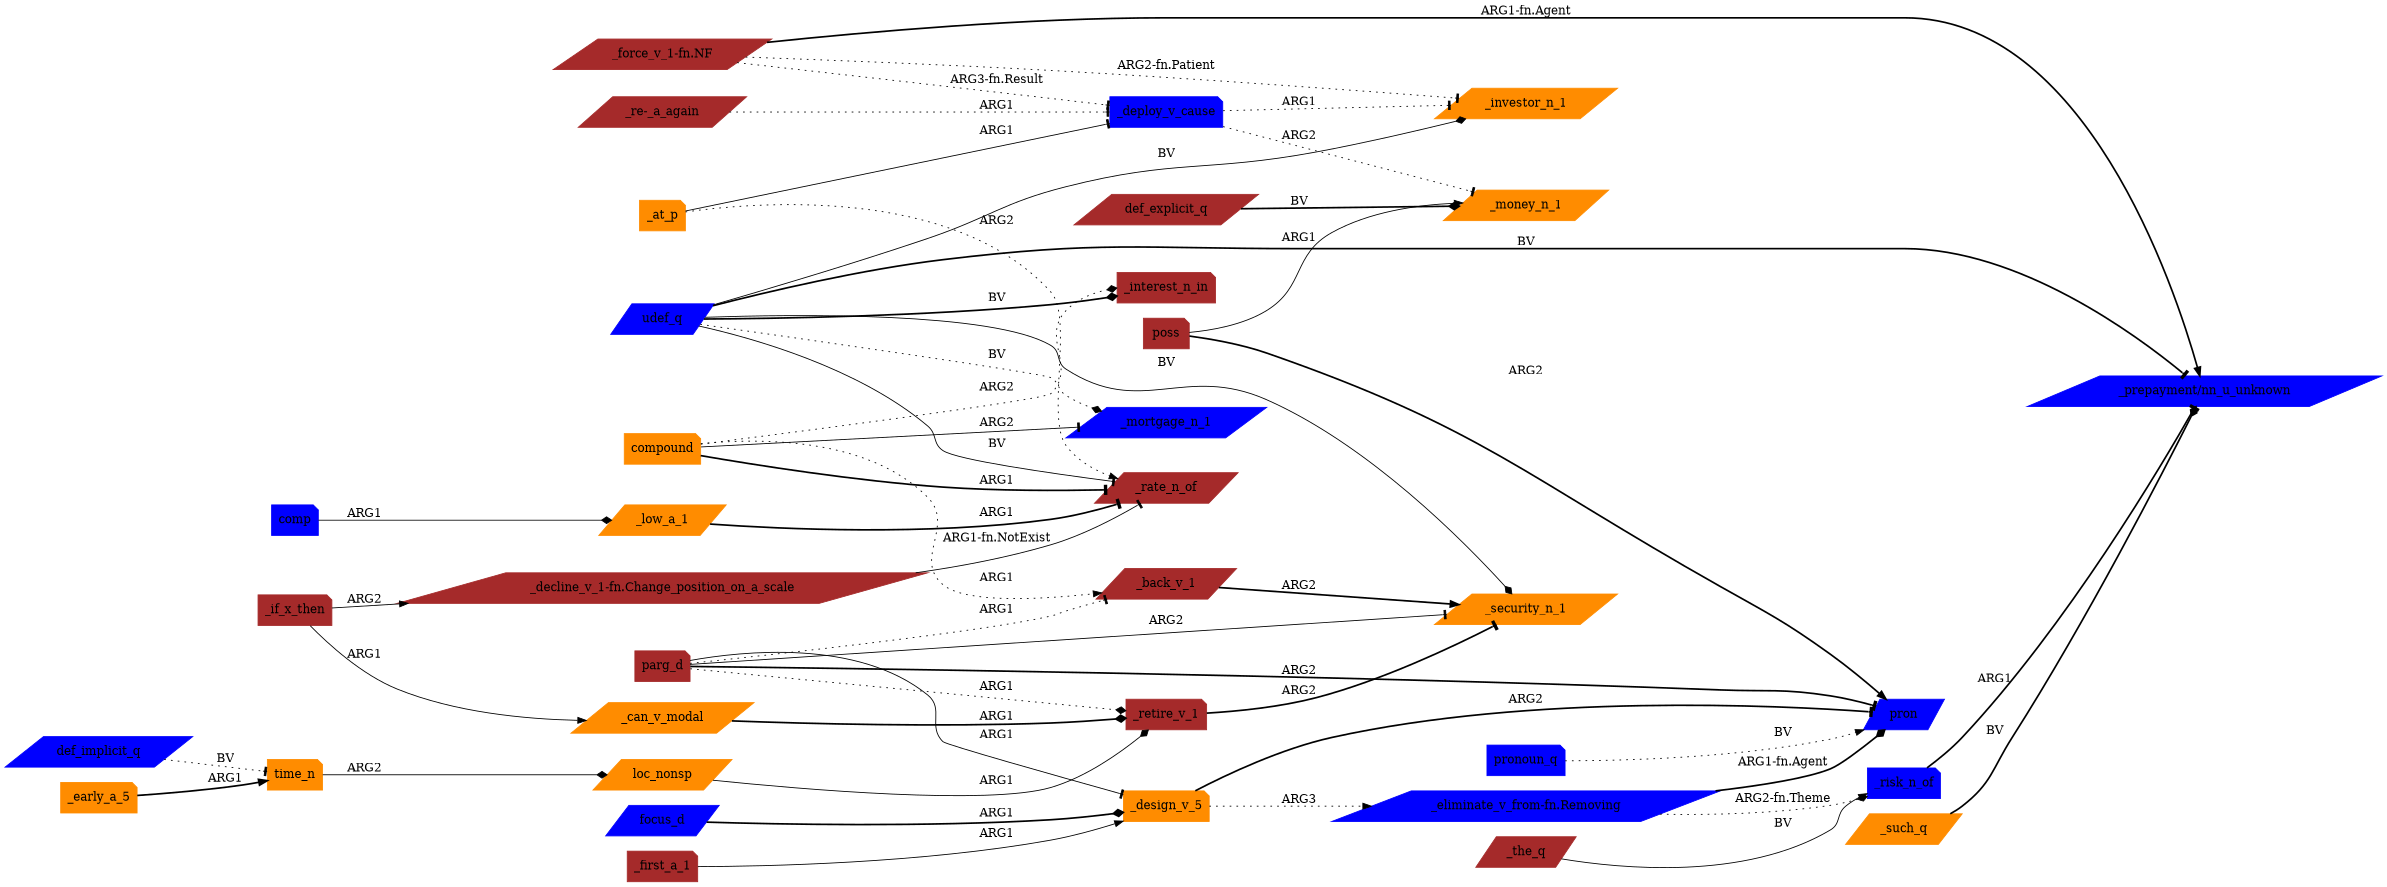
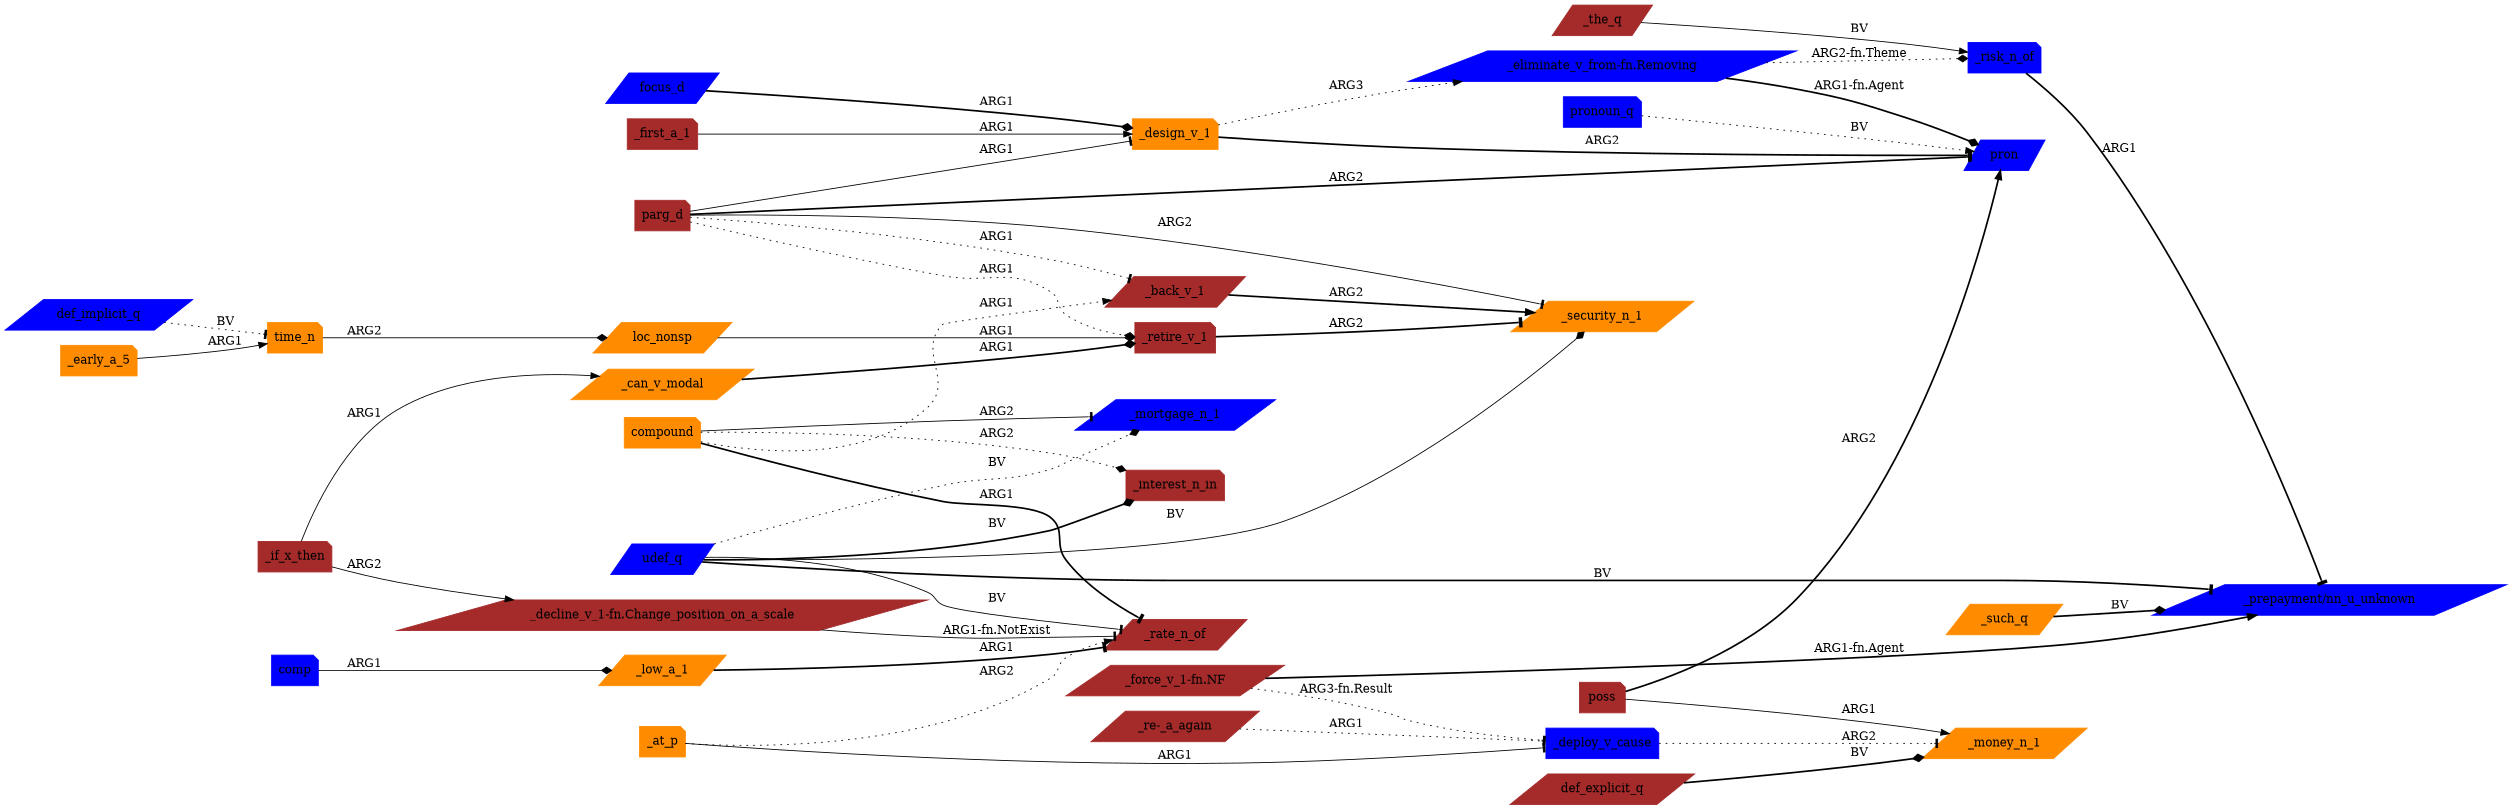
(1526, 104) -> none
(198, 790) -> (198, 353)
(1166, 806) -> (1175, 134)
